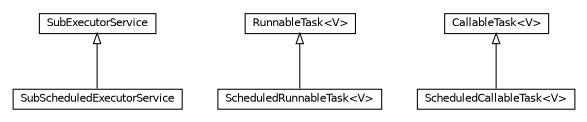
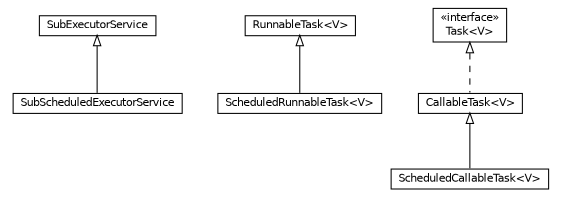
none -> (470, 25)
